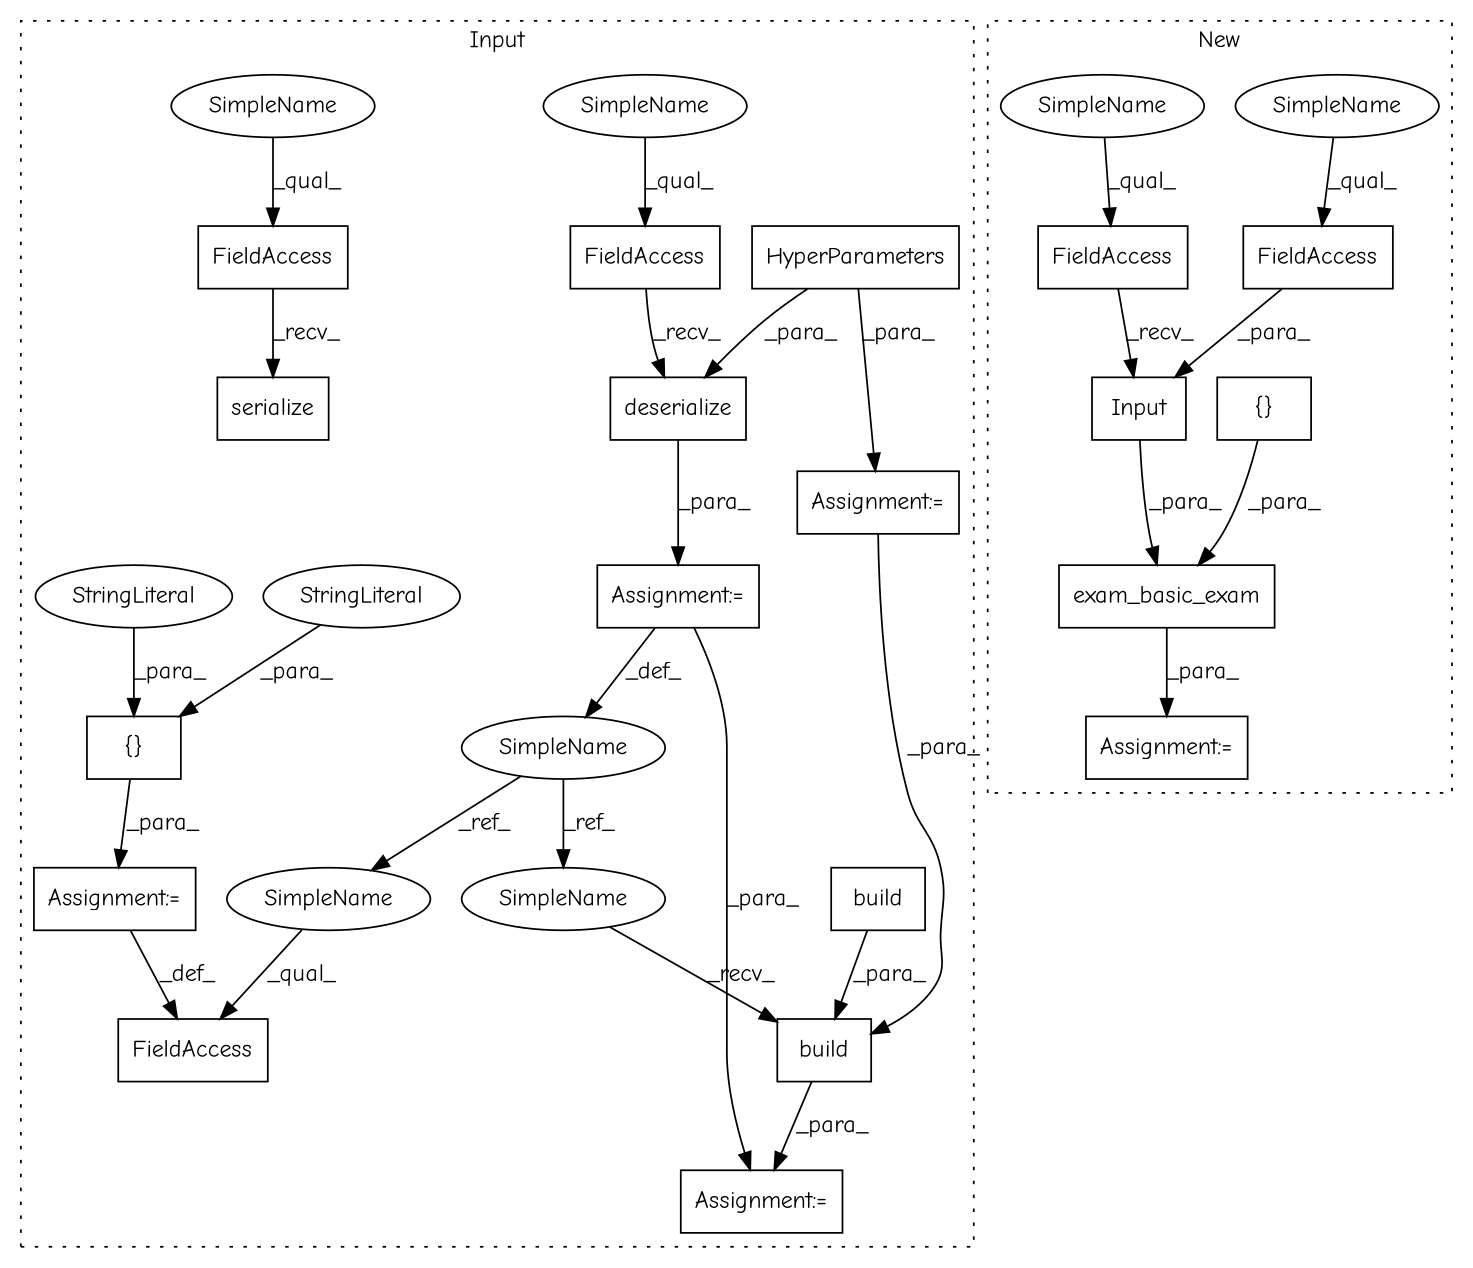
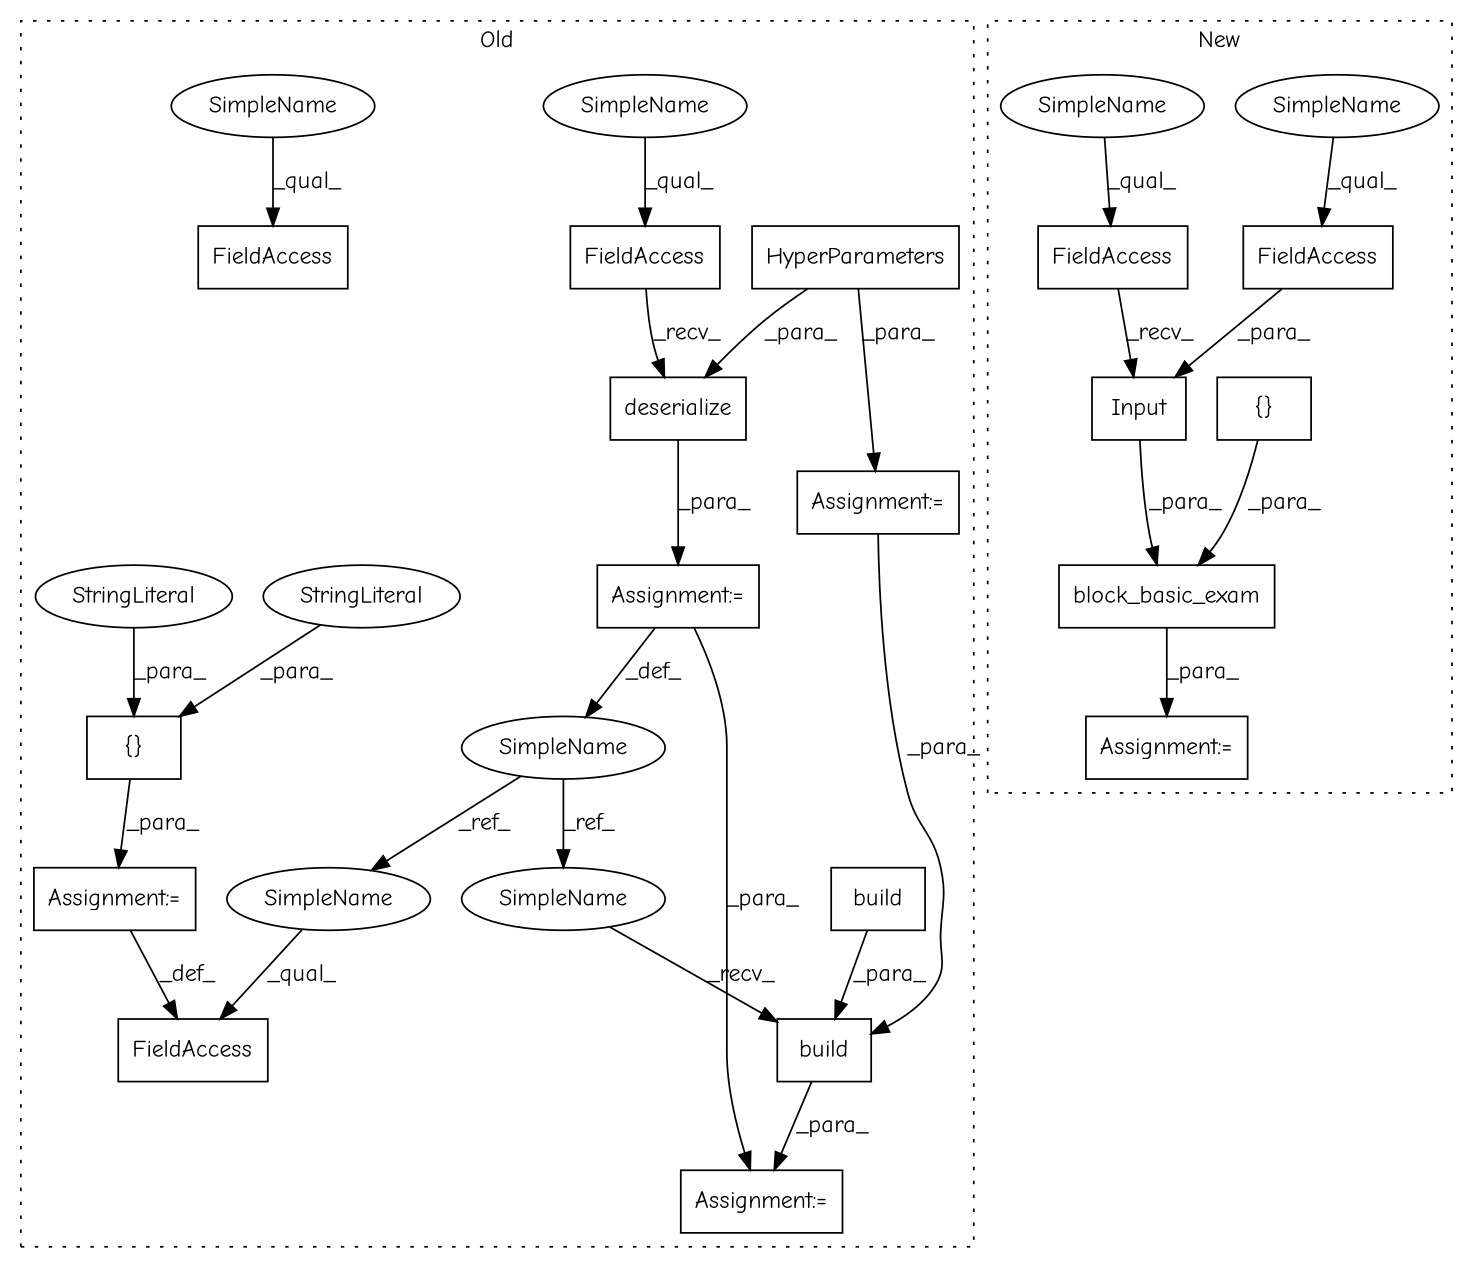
(497, 41) -> (497, 41)
(273, 409) -> none
(1167, 596) -> (1167, 596)
